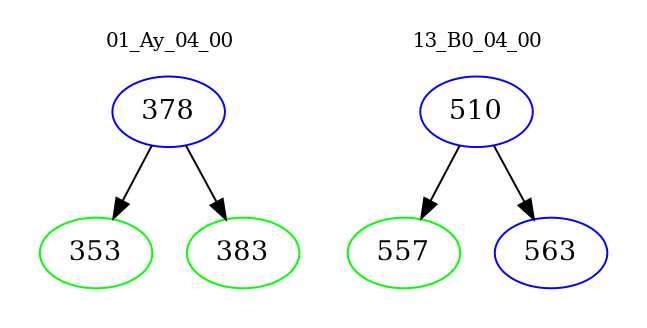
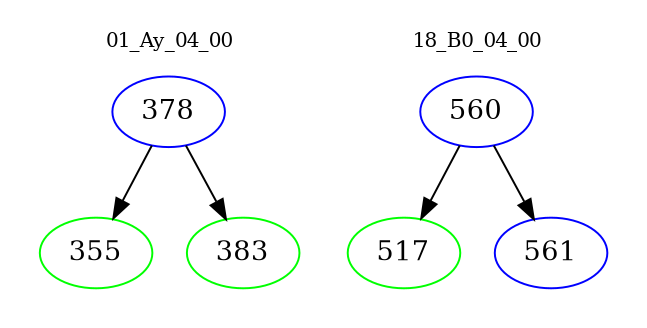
(478, 42) -> (478, 42)
(477, 112) -> (477, 112)
(96, 253) -> (96, 253)
(404, 253) -> (404, 253)
(551, 253) -> (551, 253)
